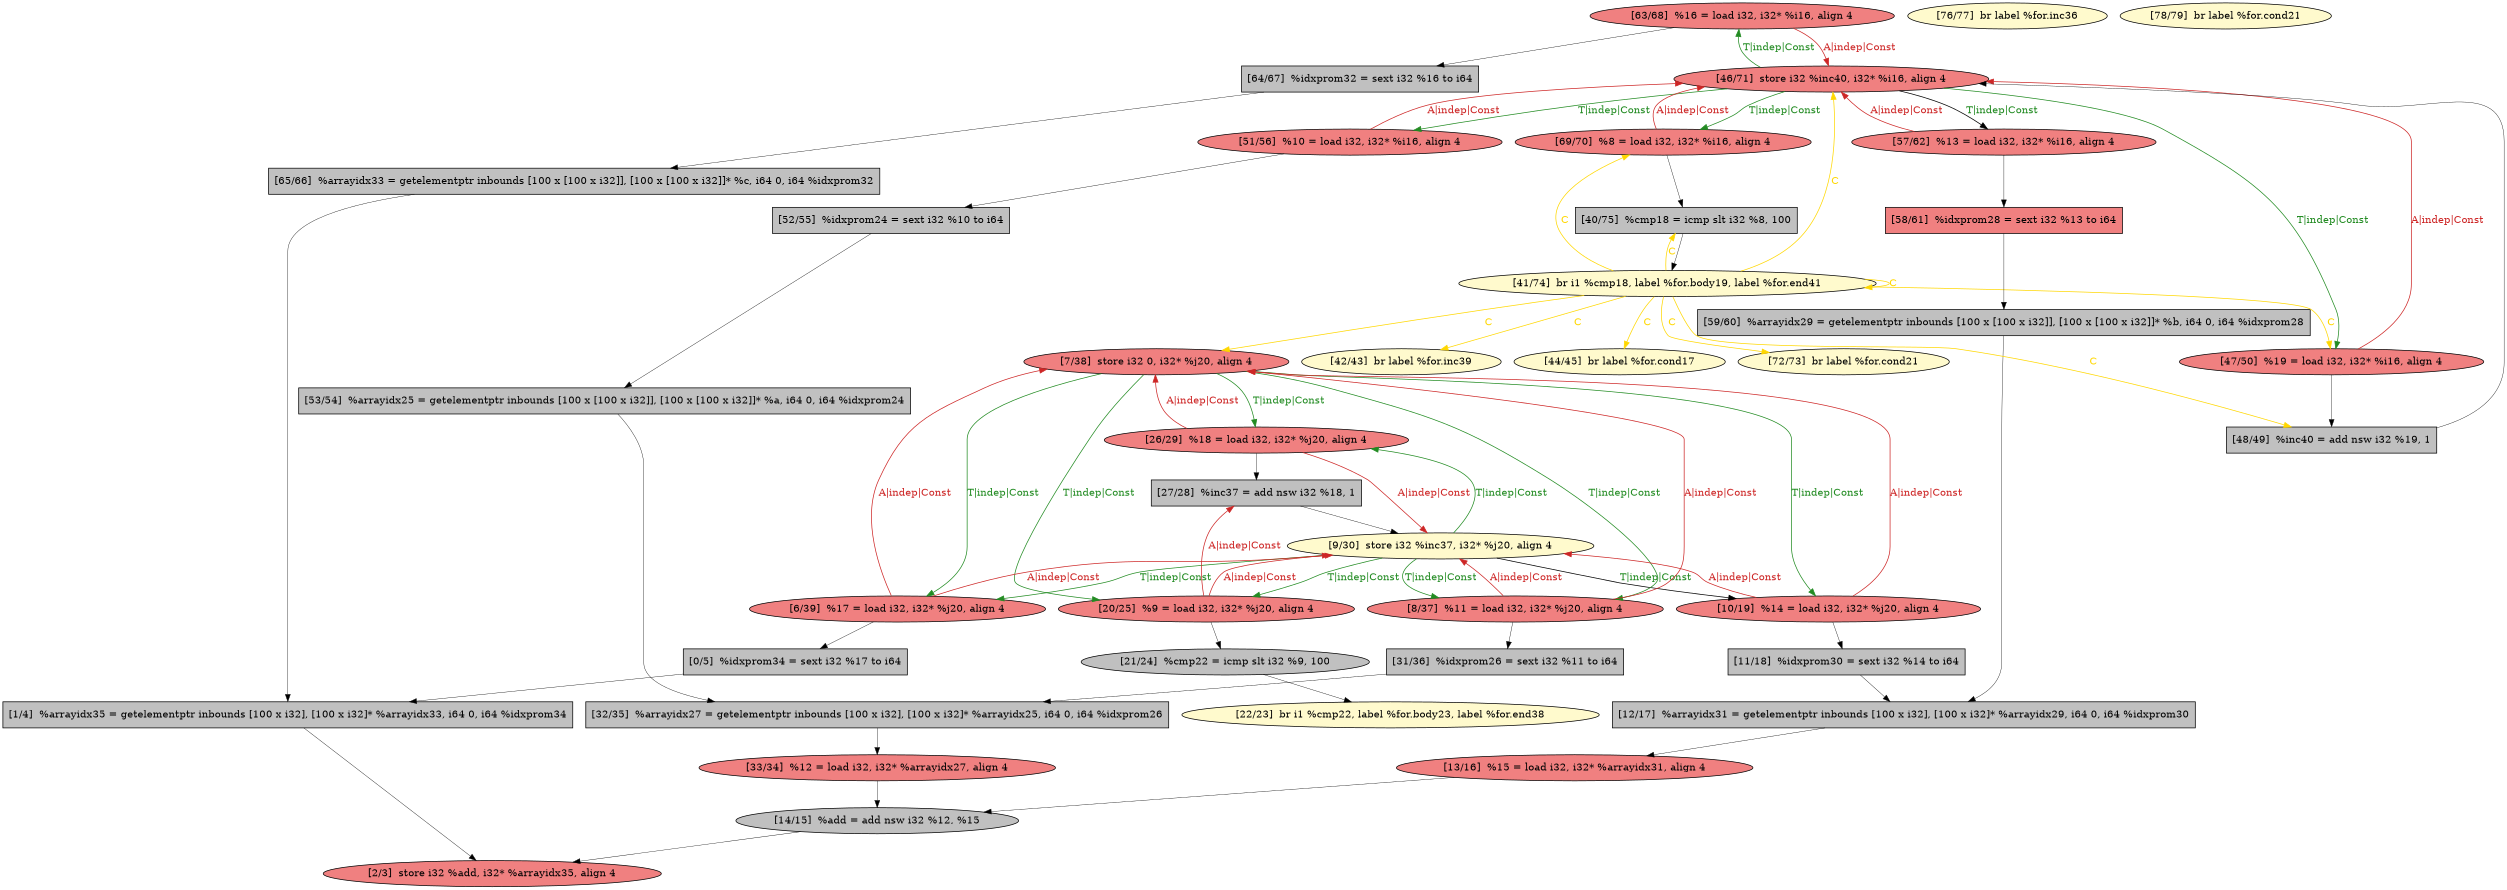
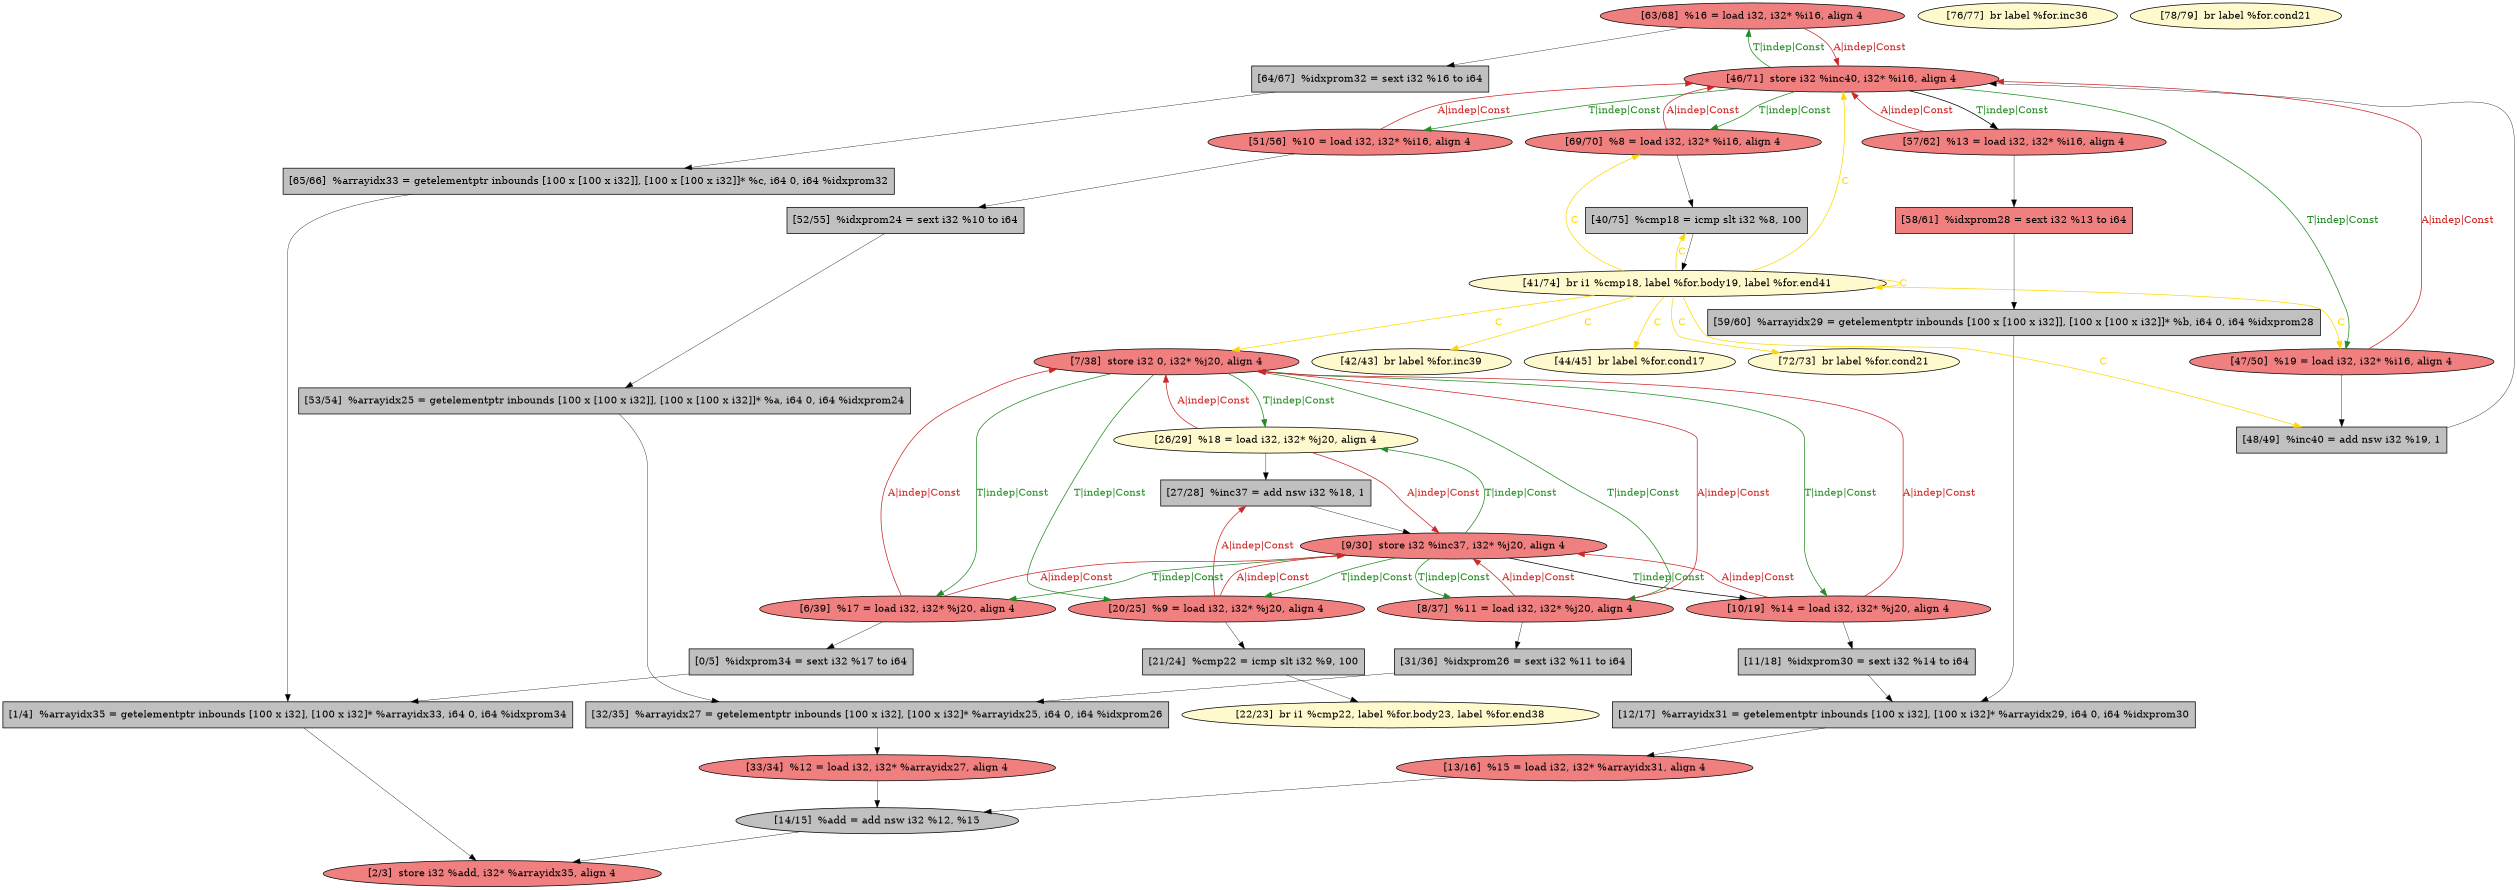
(1256, 440) -> (1266, 440)
(1441, 546) -> (1454, 546)
(1225, 662) -> (1254, 662)
